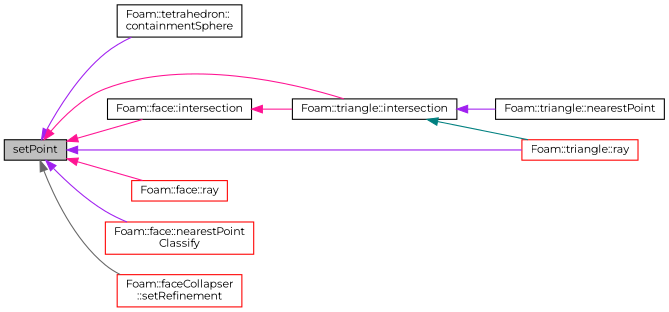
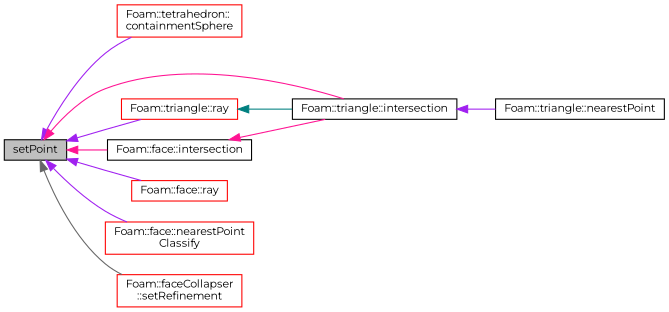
(180, 21) -> (180, 21)
(483, 131) -> (271, 109)
(110, 171) -> (109, 171)
